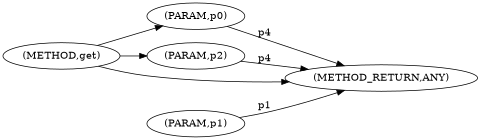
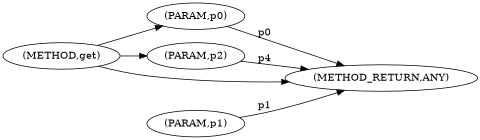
(265, 33) -> (265, 33)
